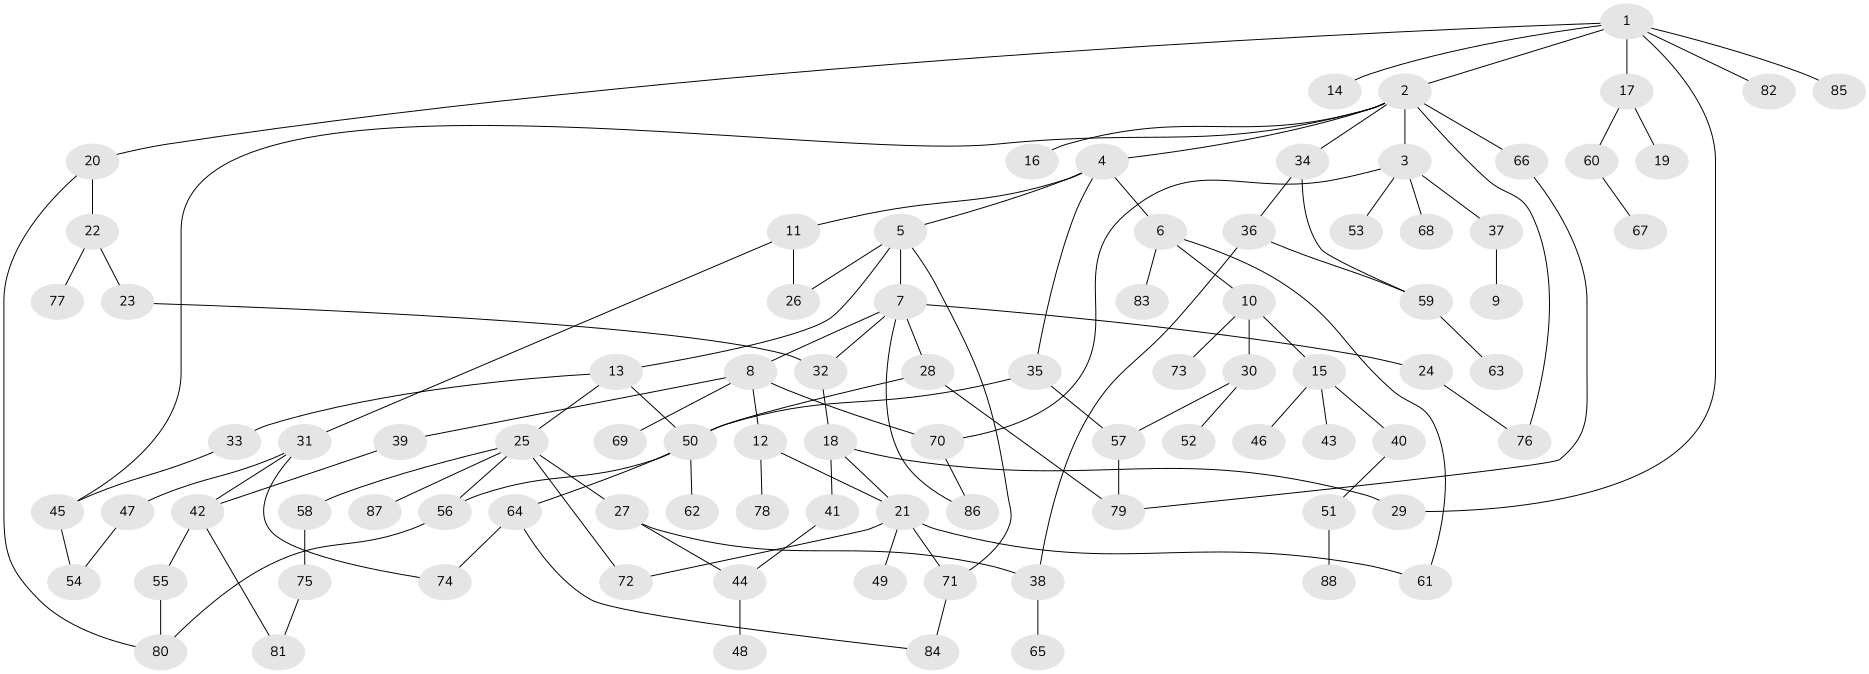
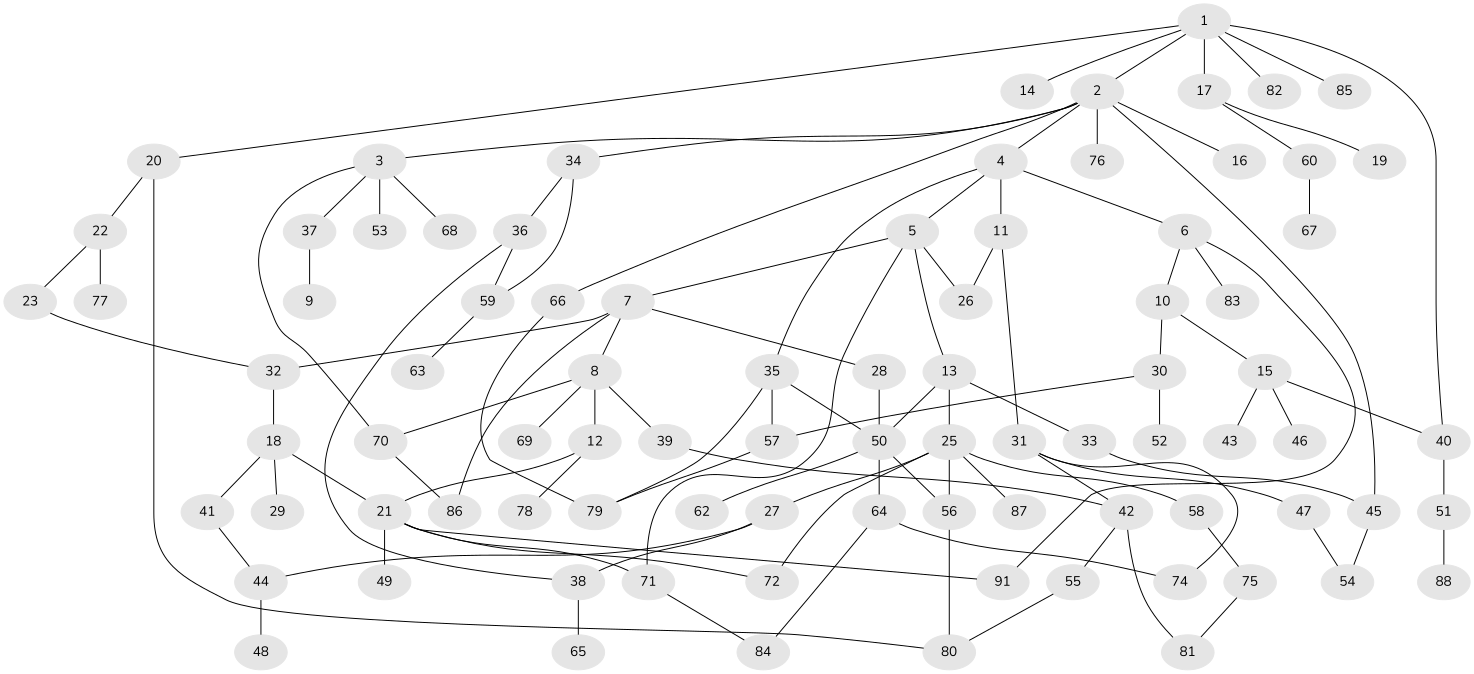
(1716, 369) -> (1436, 160)
(1179, 372) -> none
(1426, 372) -> none
(1023, 442) -> (700, 459)
(1425, 582) -> (1003, 582)
